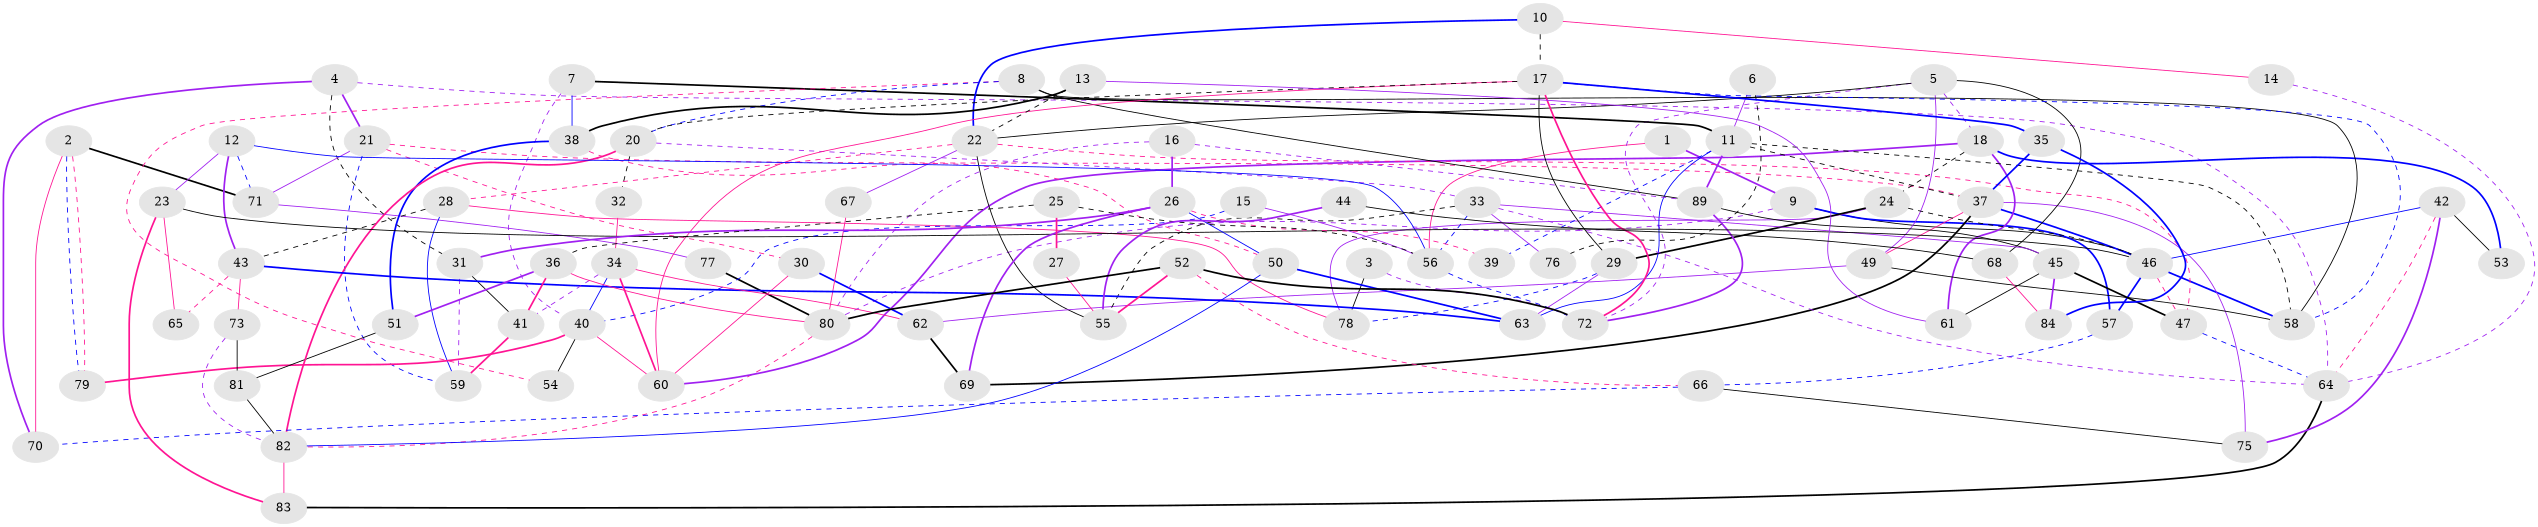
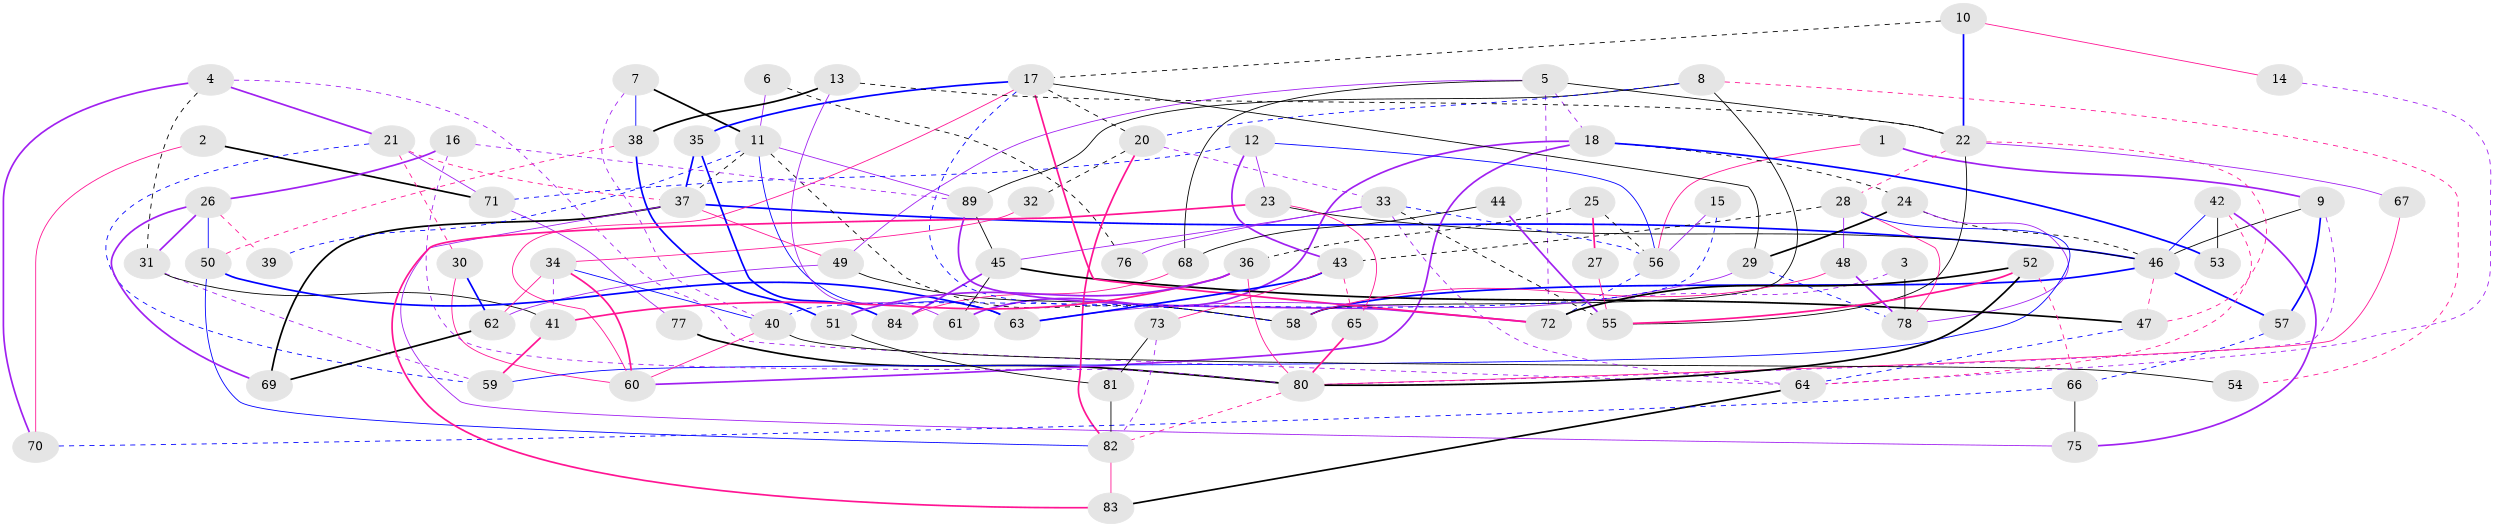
(1711, 178) -> (864, 172)
none -> (1844, 264)
none -> (1328, 355)
(82, 386) -> none
